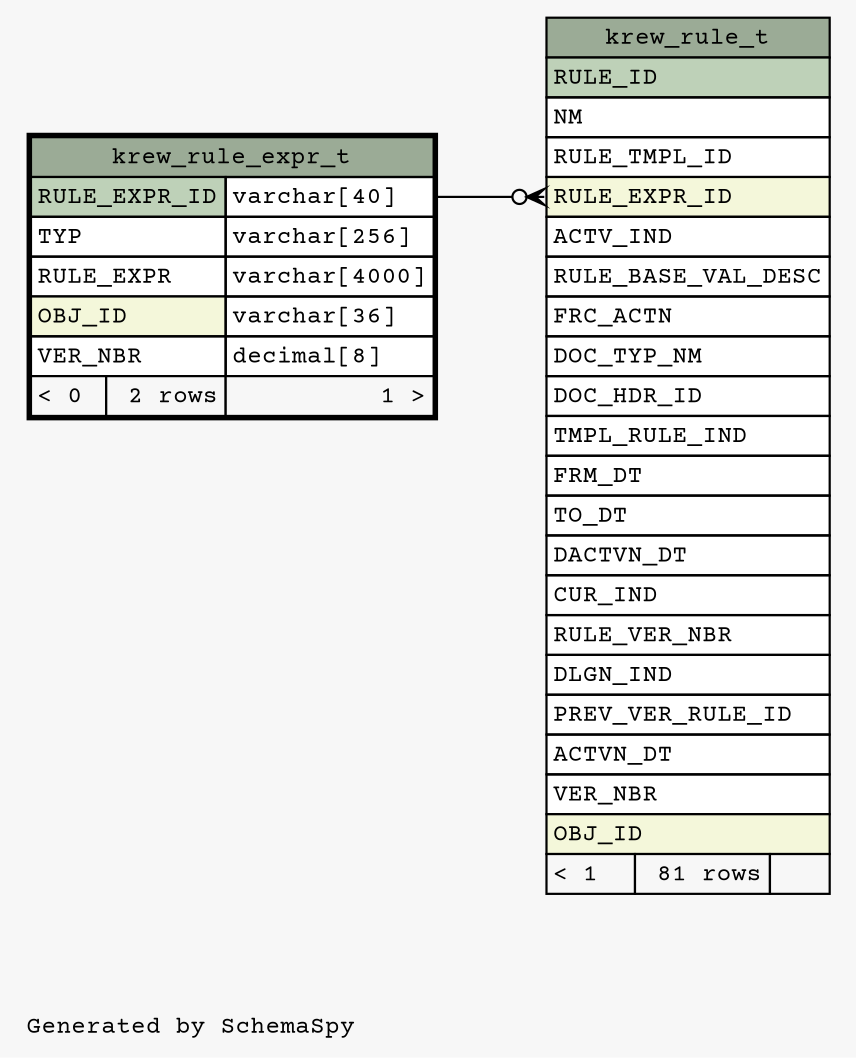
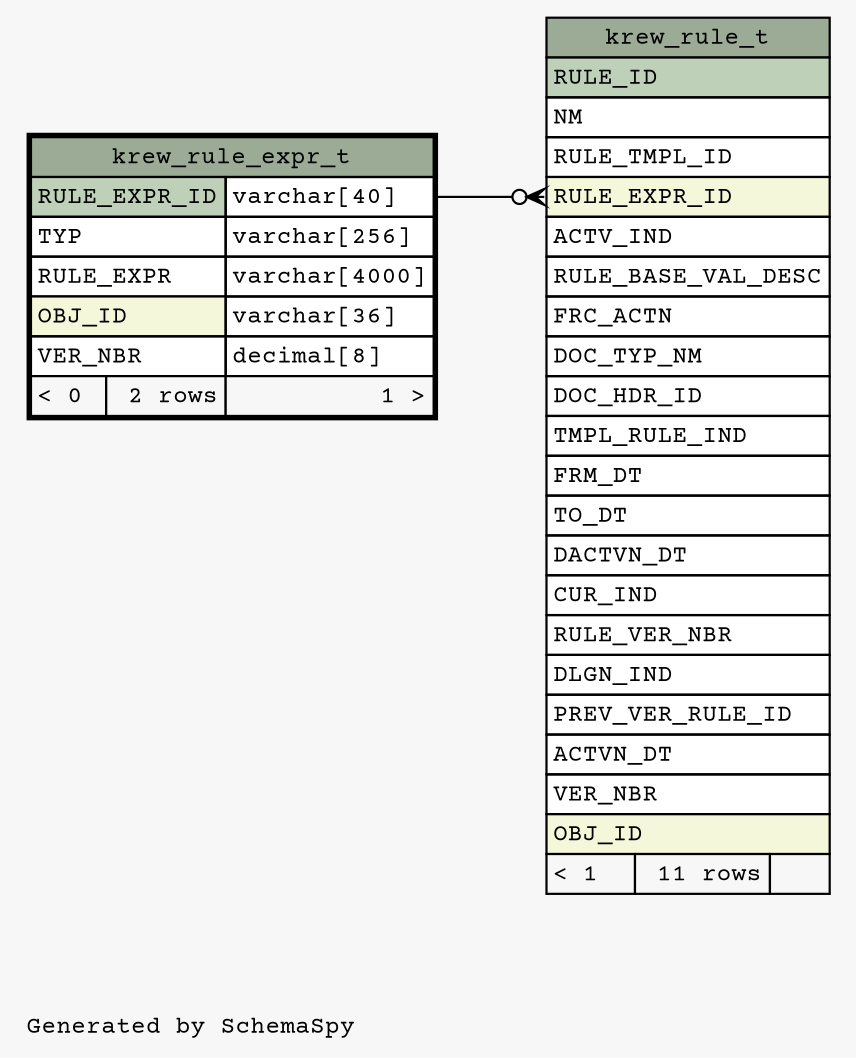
(710, 873) -> (710, 873)
